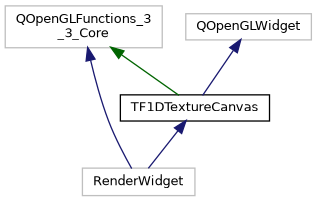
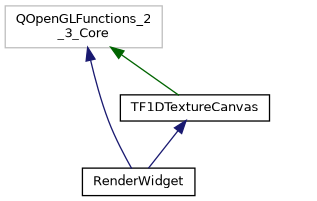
(84, 27) -> (84, 27)
(249, 27) -> none
(139, 182) -> (139, 182)
